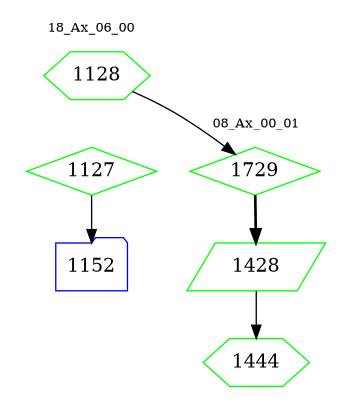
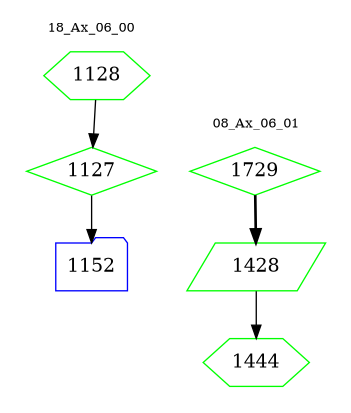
(187, 120) -> (95, 117)
(256, 124) -> (256, 124)
